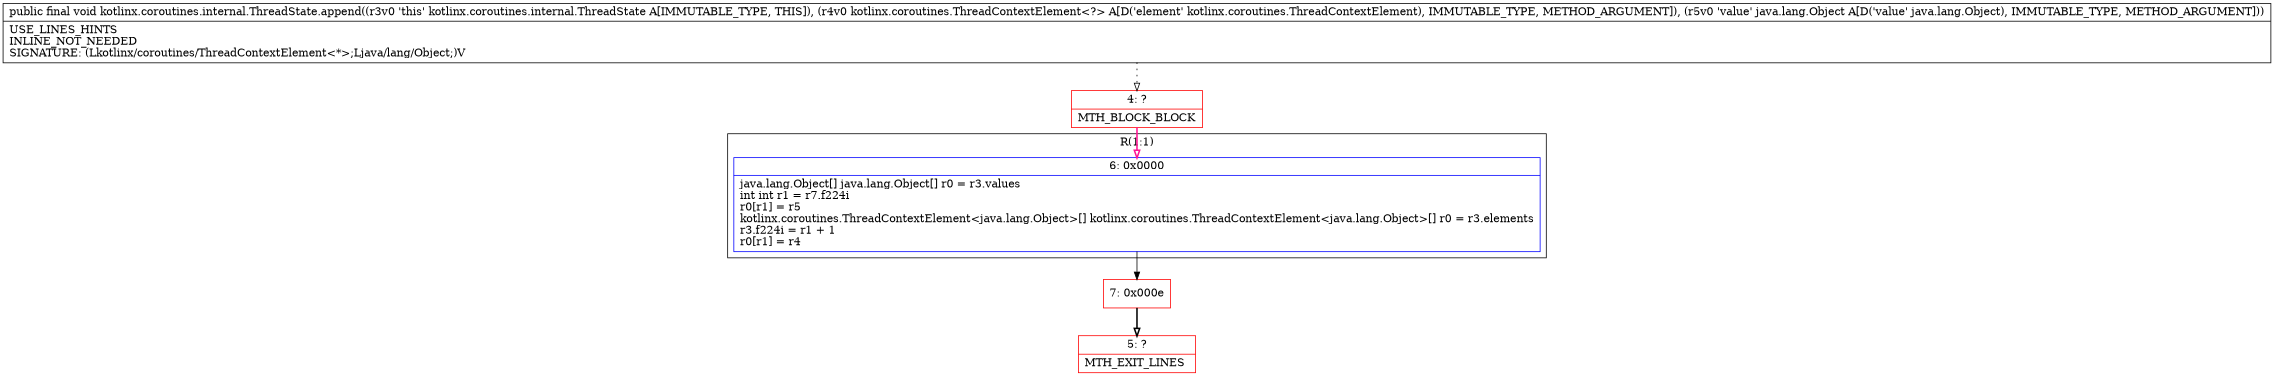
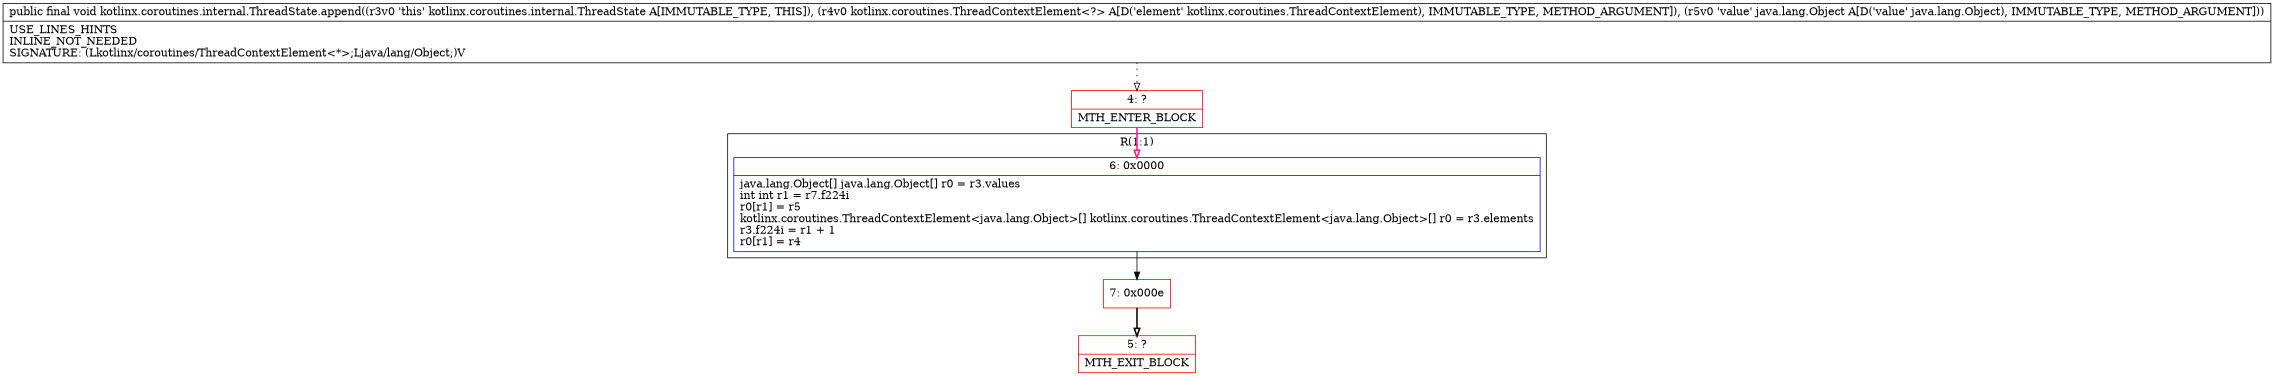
(1137, 118) -> (1137, 118)
(1135, 363) -> (1137, 363)
